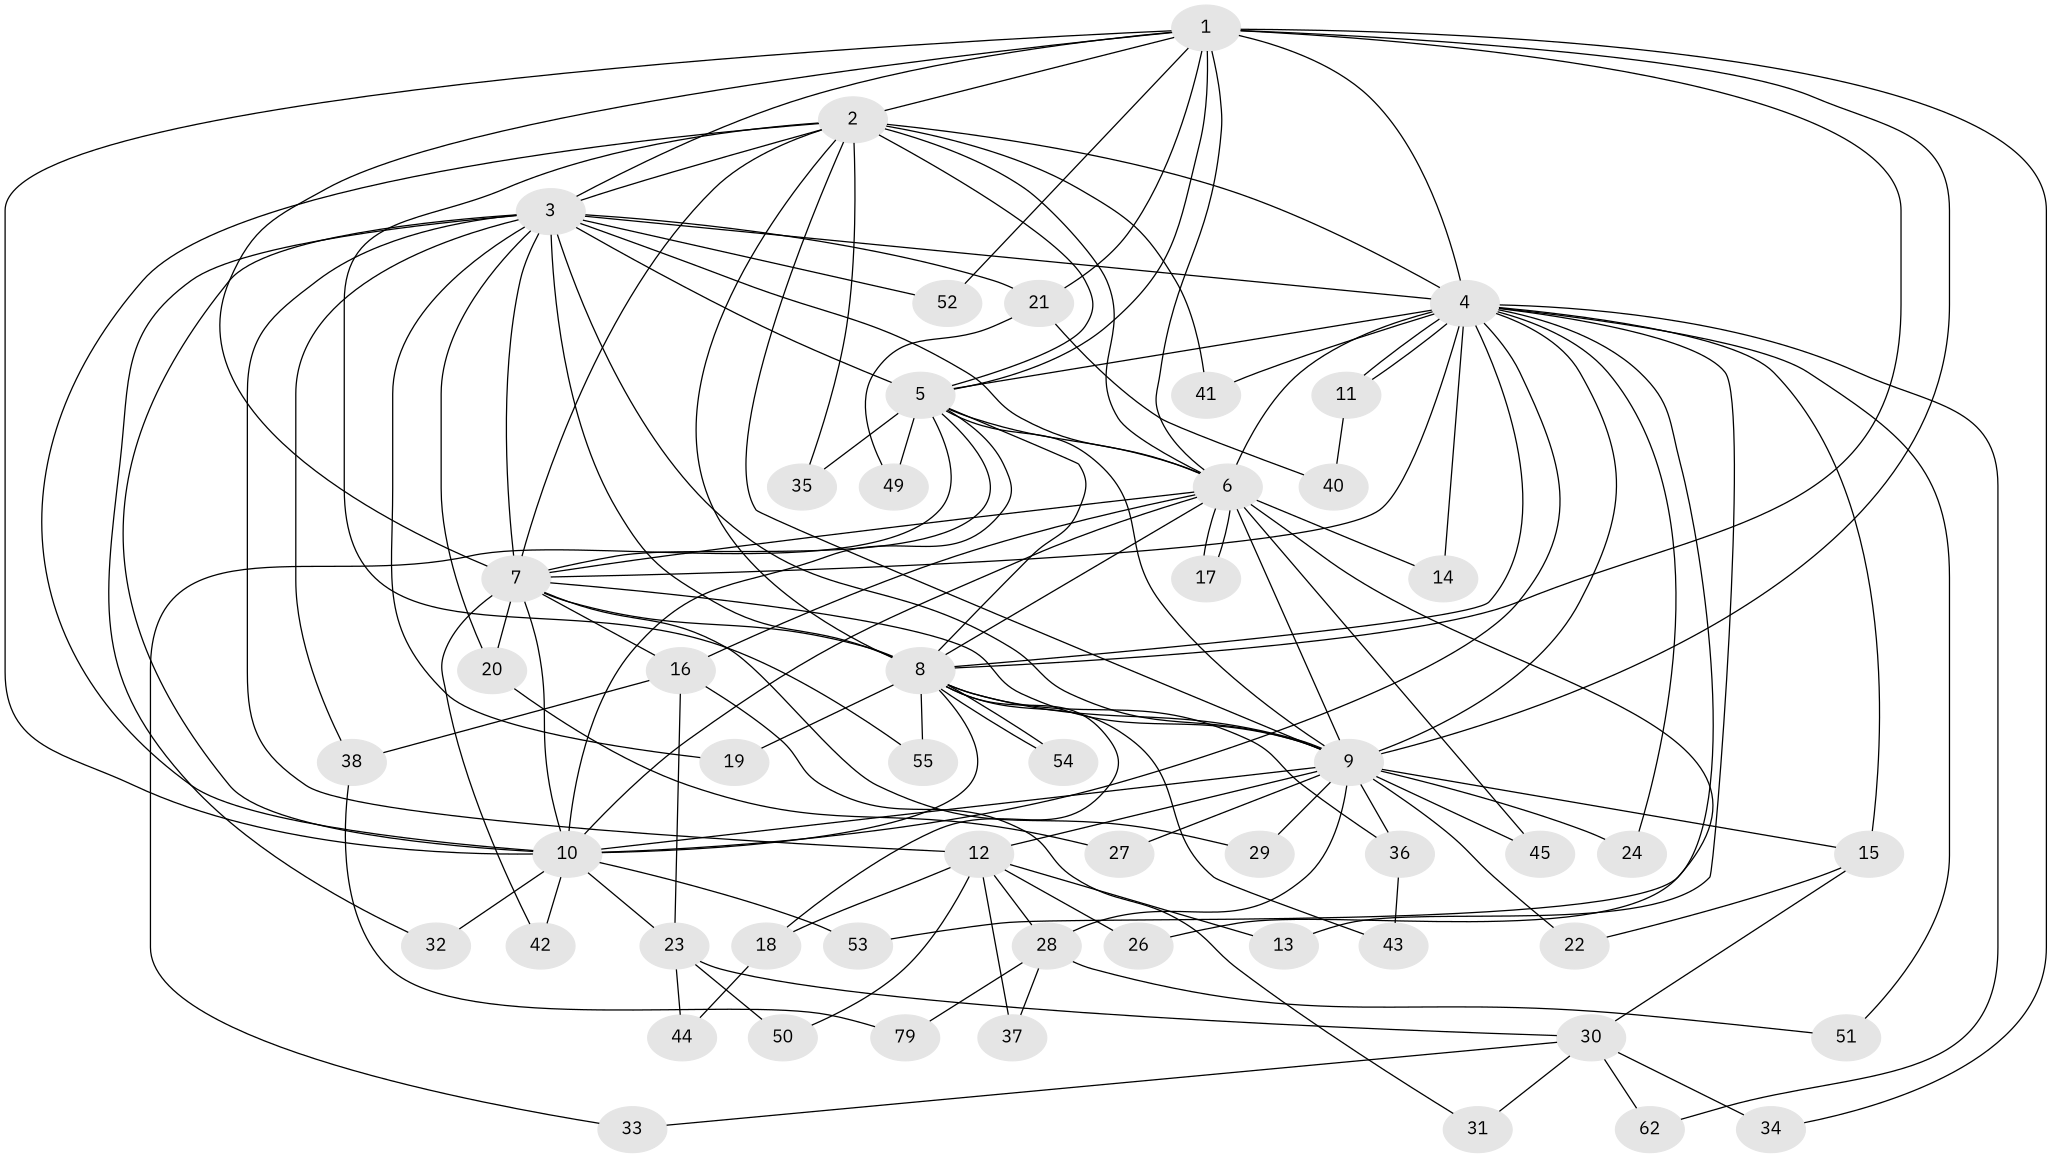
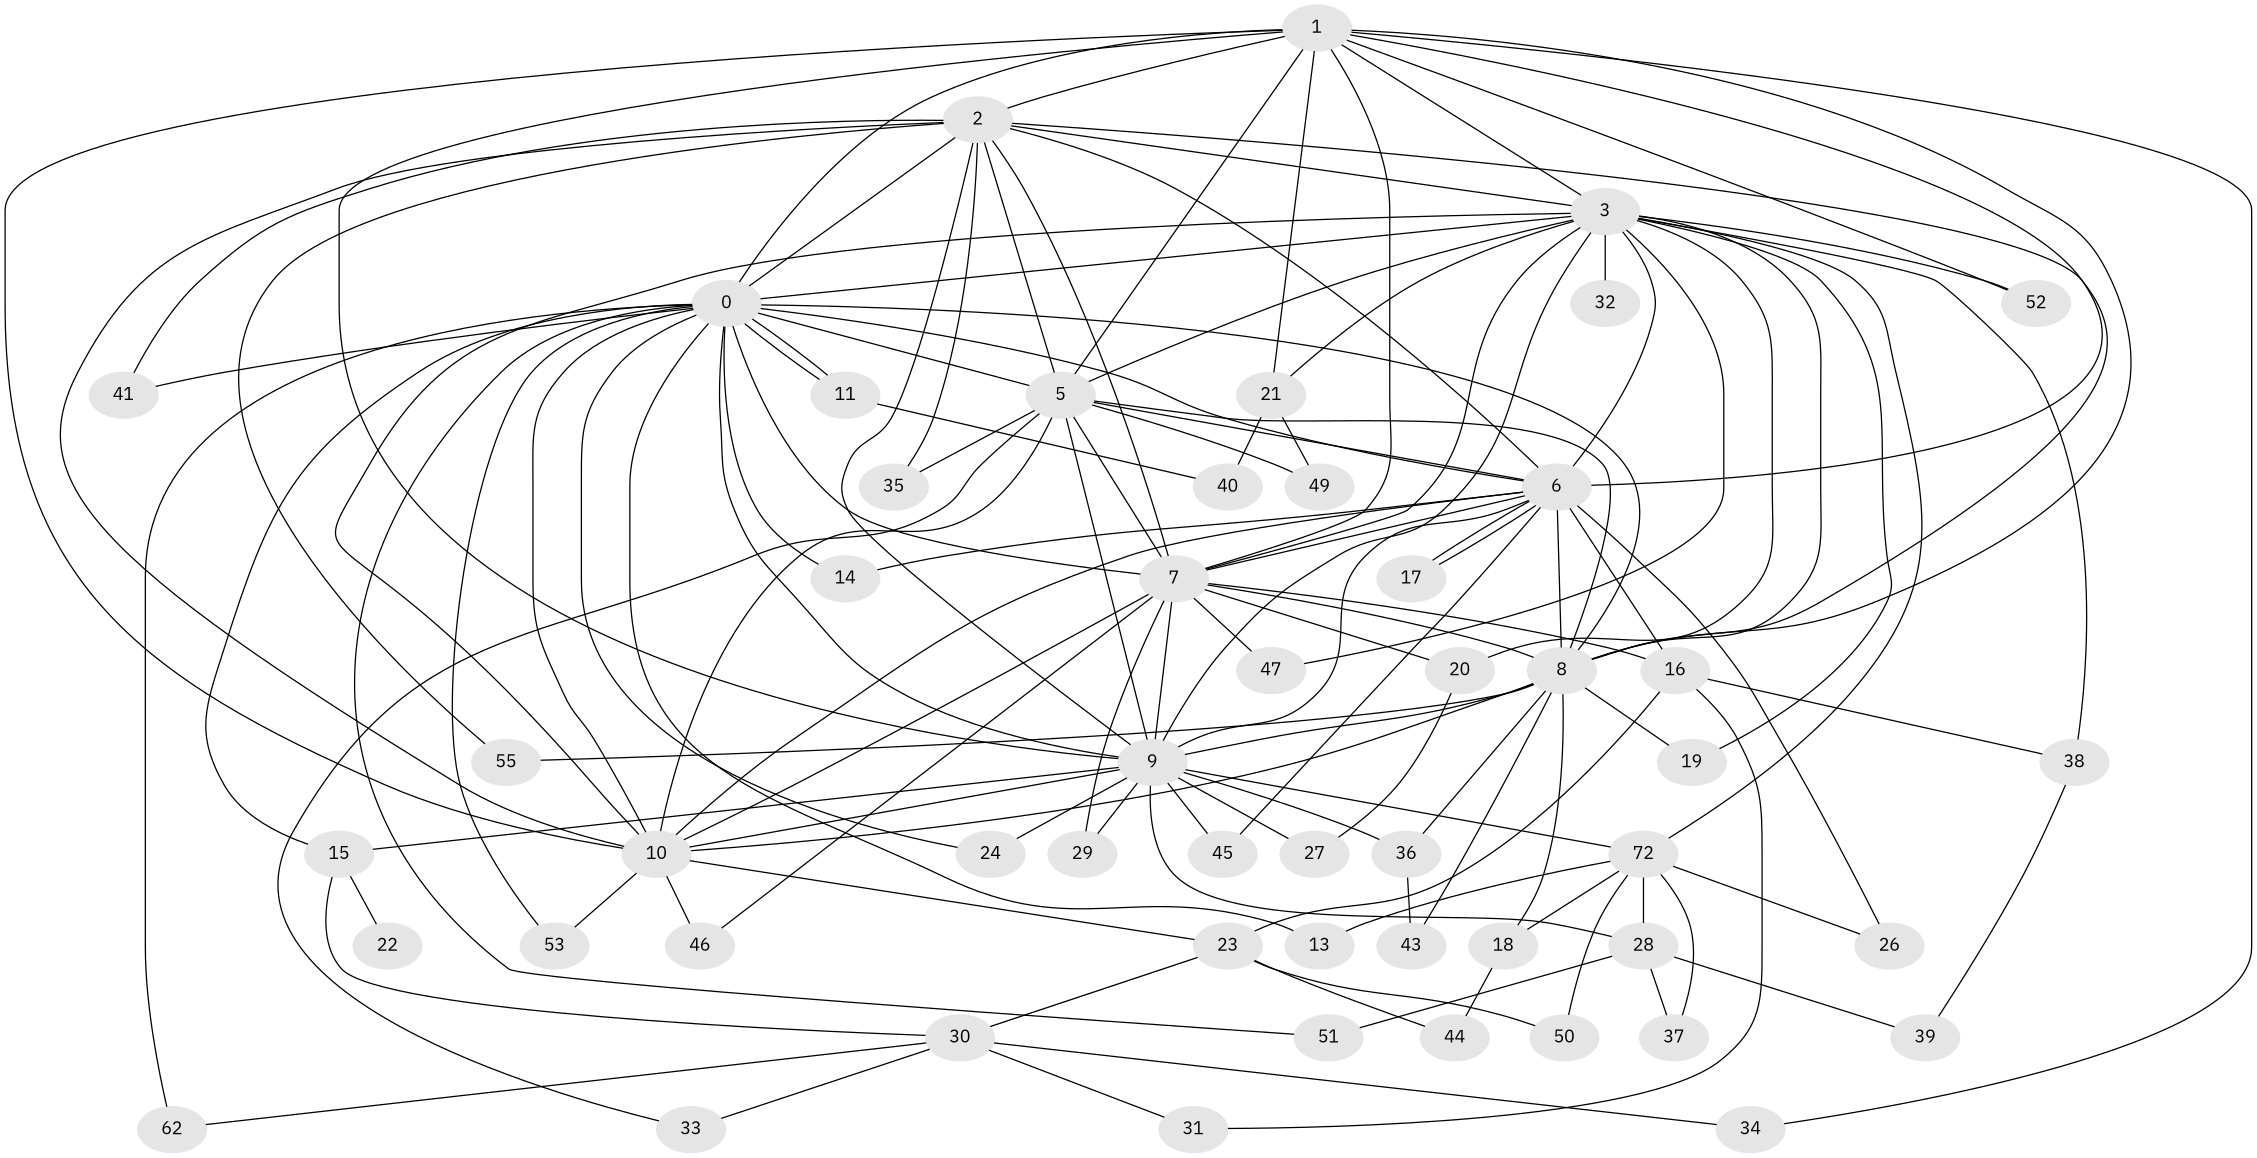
(1465, 303) -> (727, 303)
none -> (1271, 671)
(1063, 762) -> none
(1466, 850) -> none
(979, 854) -> (1643, 854)
(502, 900) -> none
(541, 946) -> (700, 946)
(905, 1038) -> (1925, 1038)
